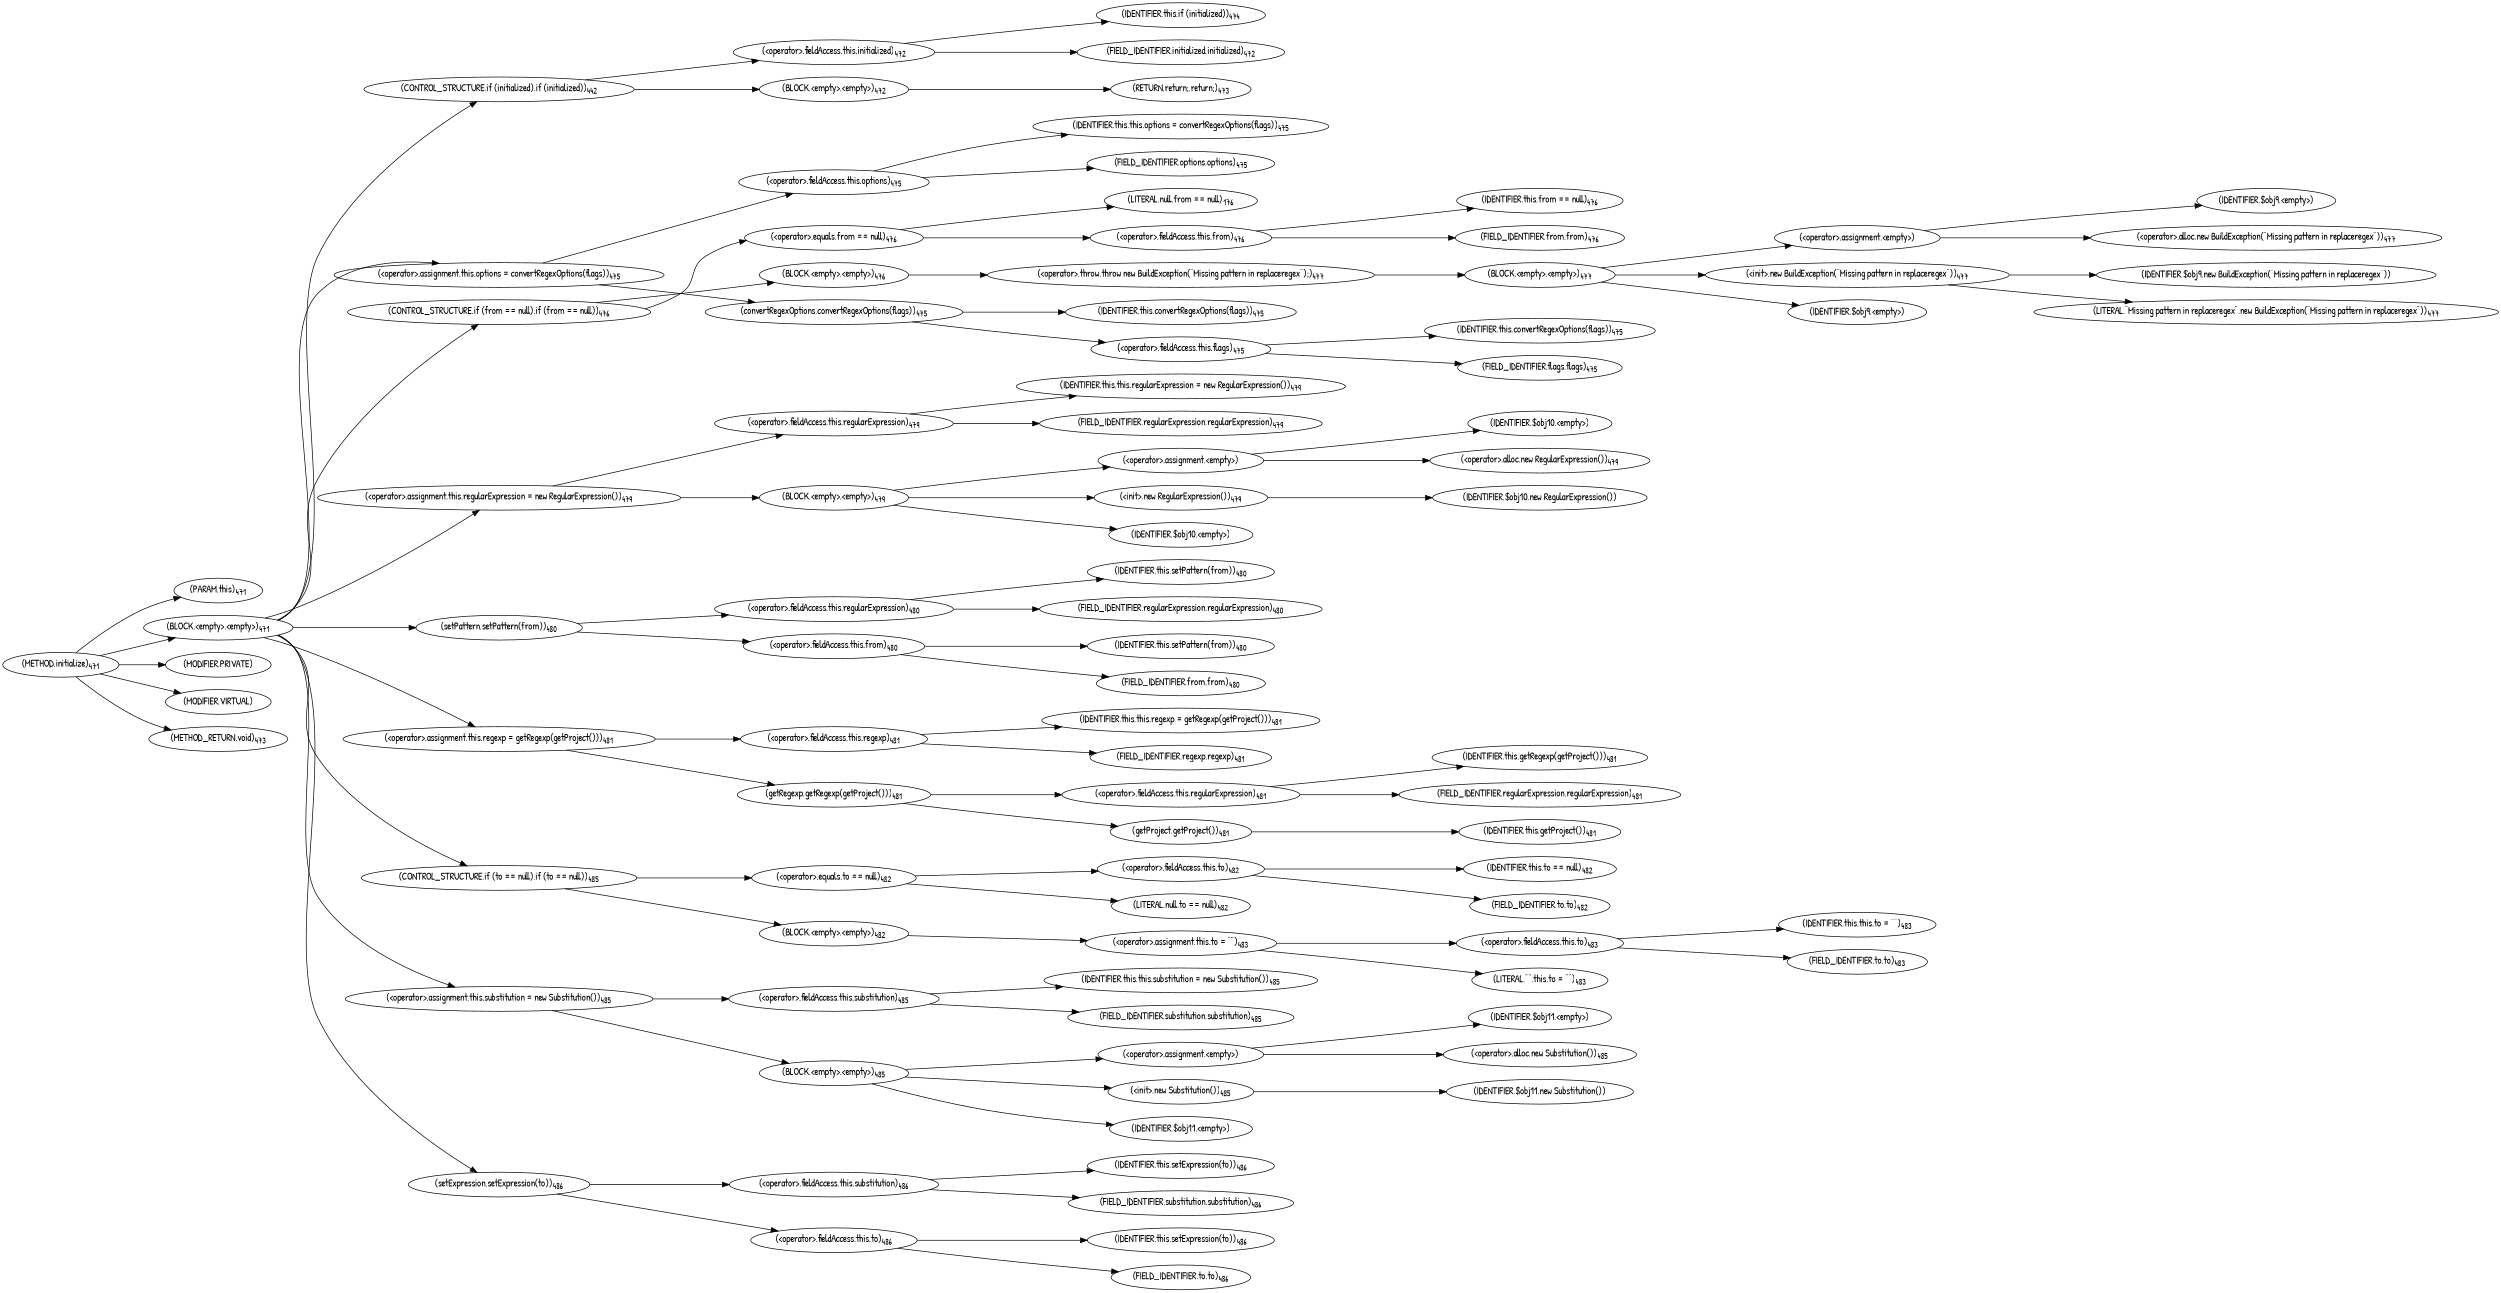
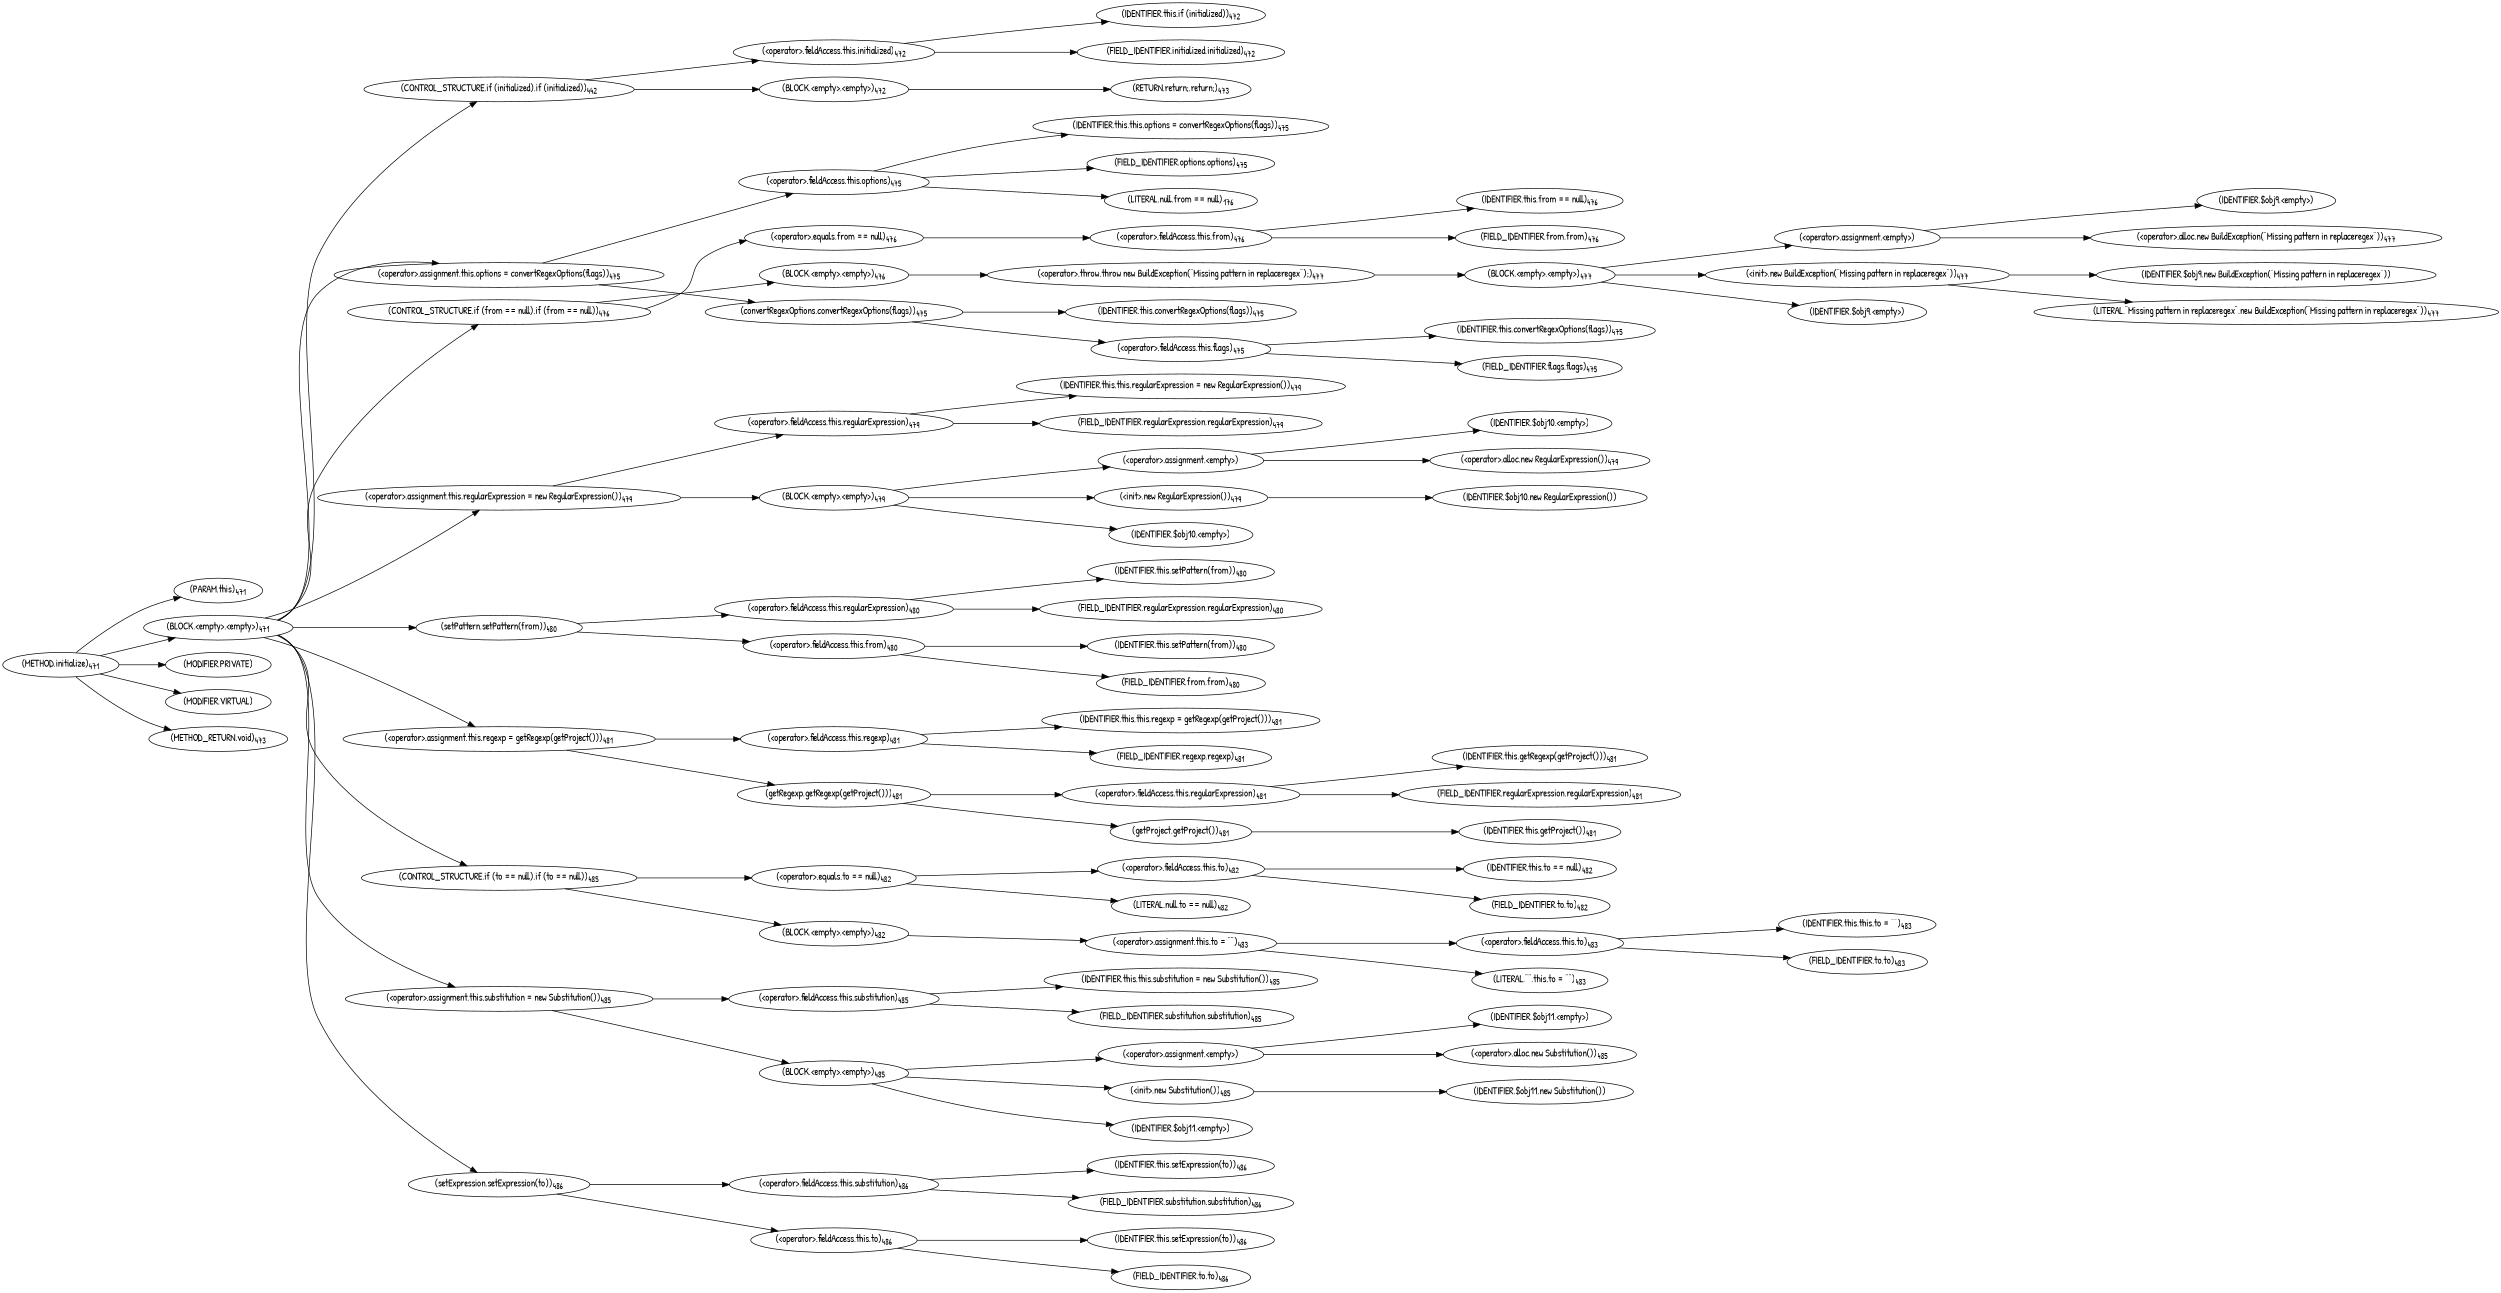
(1235, 14) -> (1235, 14)
(1004, 218) -> (1012, 192)
